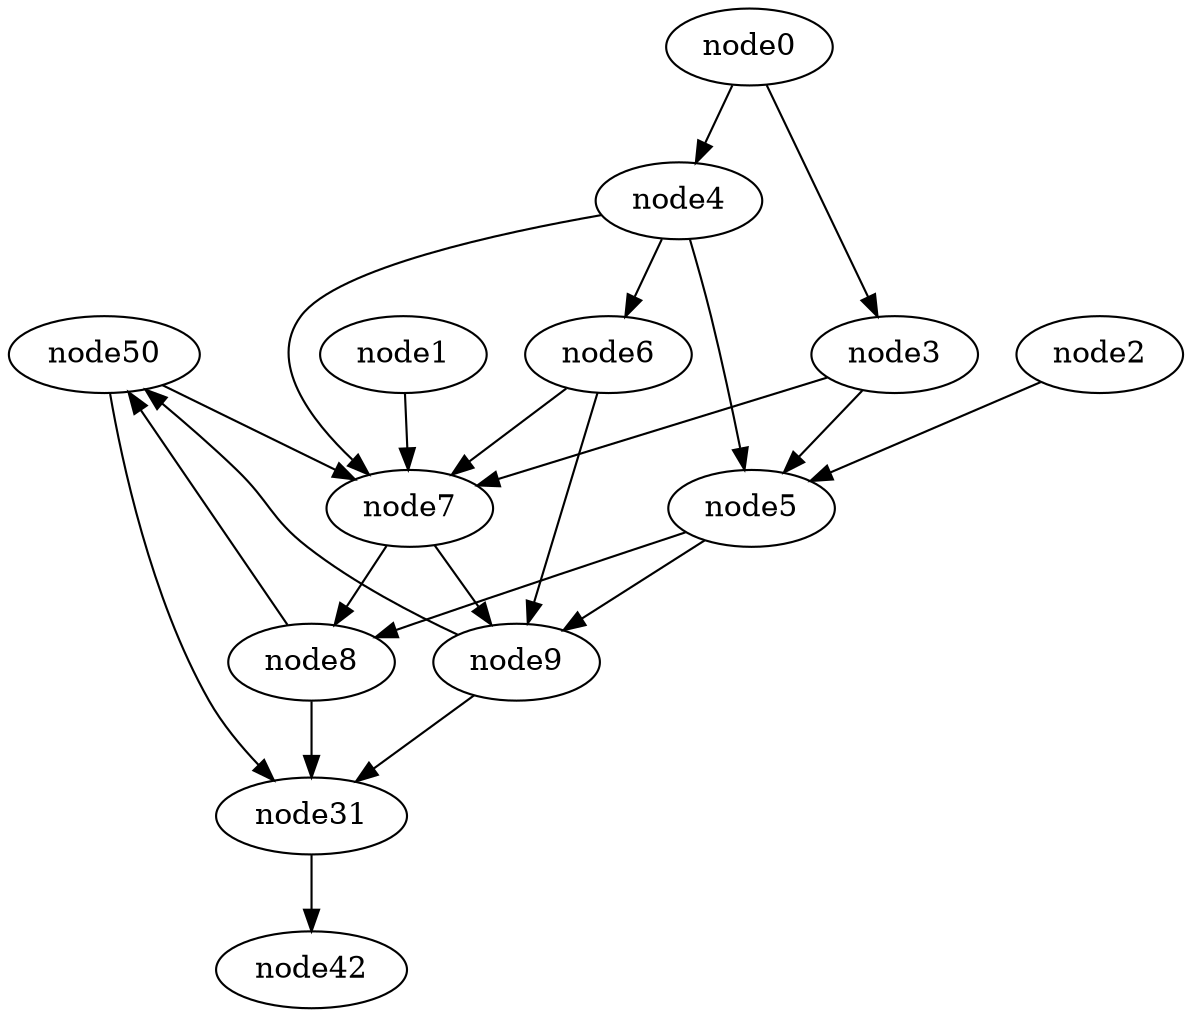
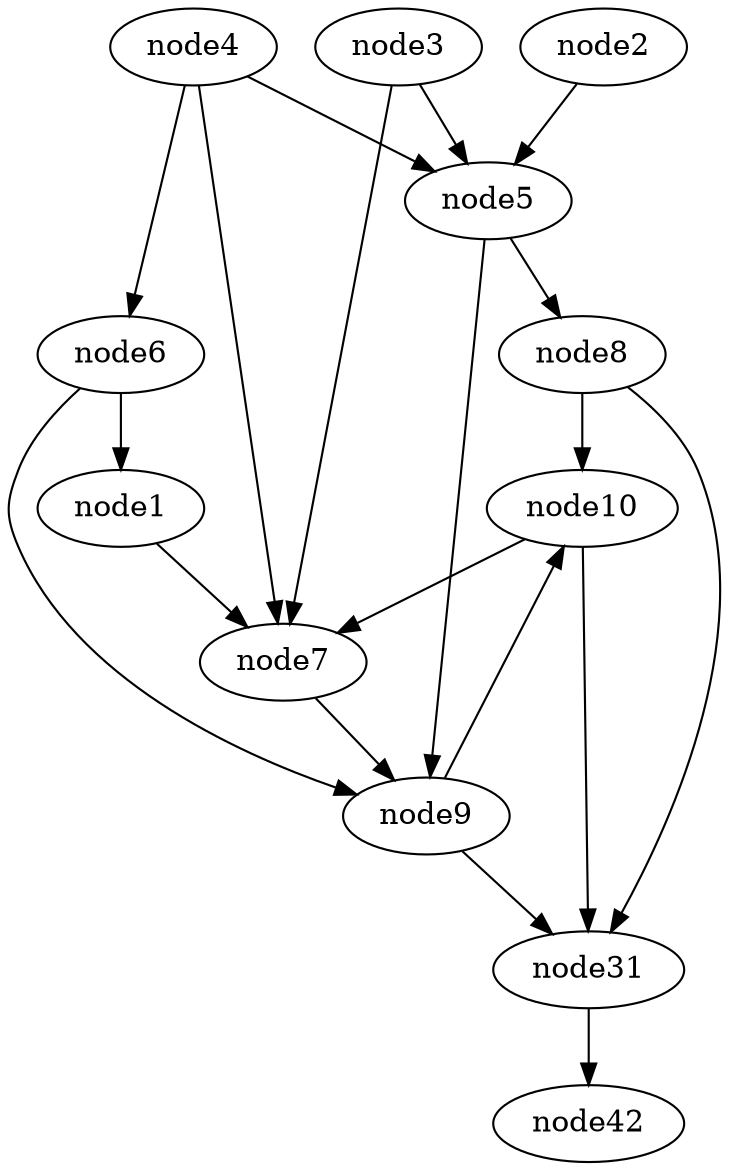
(749, 47) -> none
(104, 355) -> (582, 508)
(518, 425) -> (121, 421)
(370, 572) -> none
